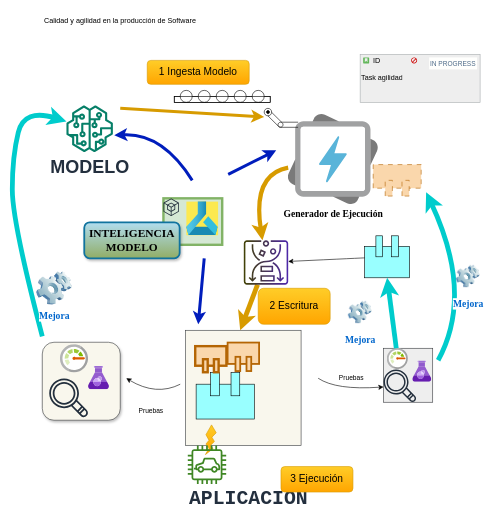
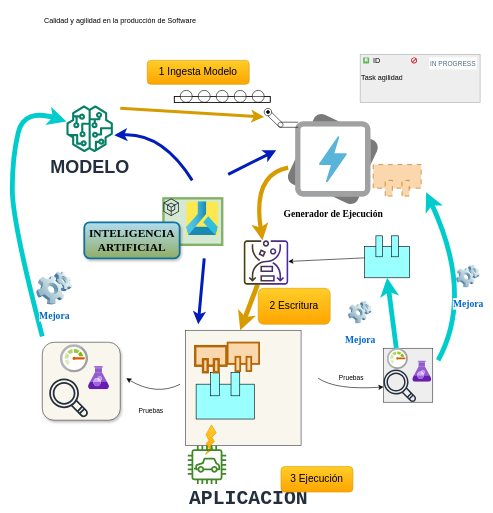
(132, 240) -> (132, 240)
